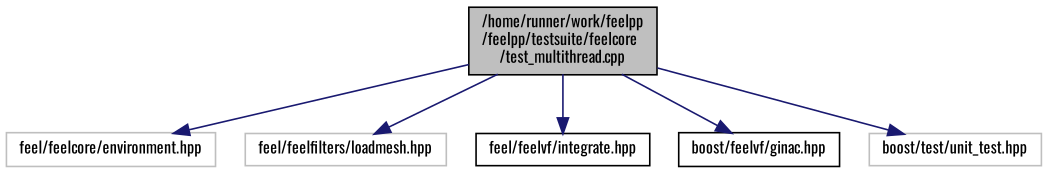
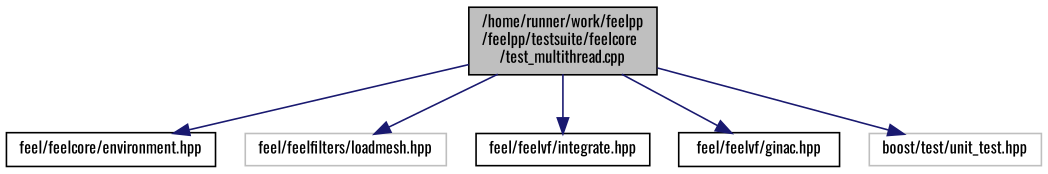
(111, 150) -> (111, 150)
(759, 150) -> (759, 150)
